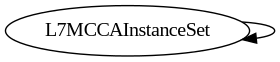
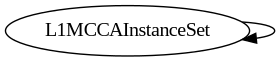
(128, 31) -> (128, 31)
